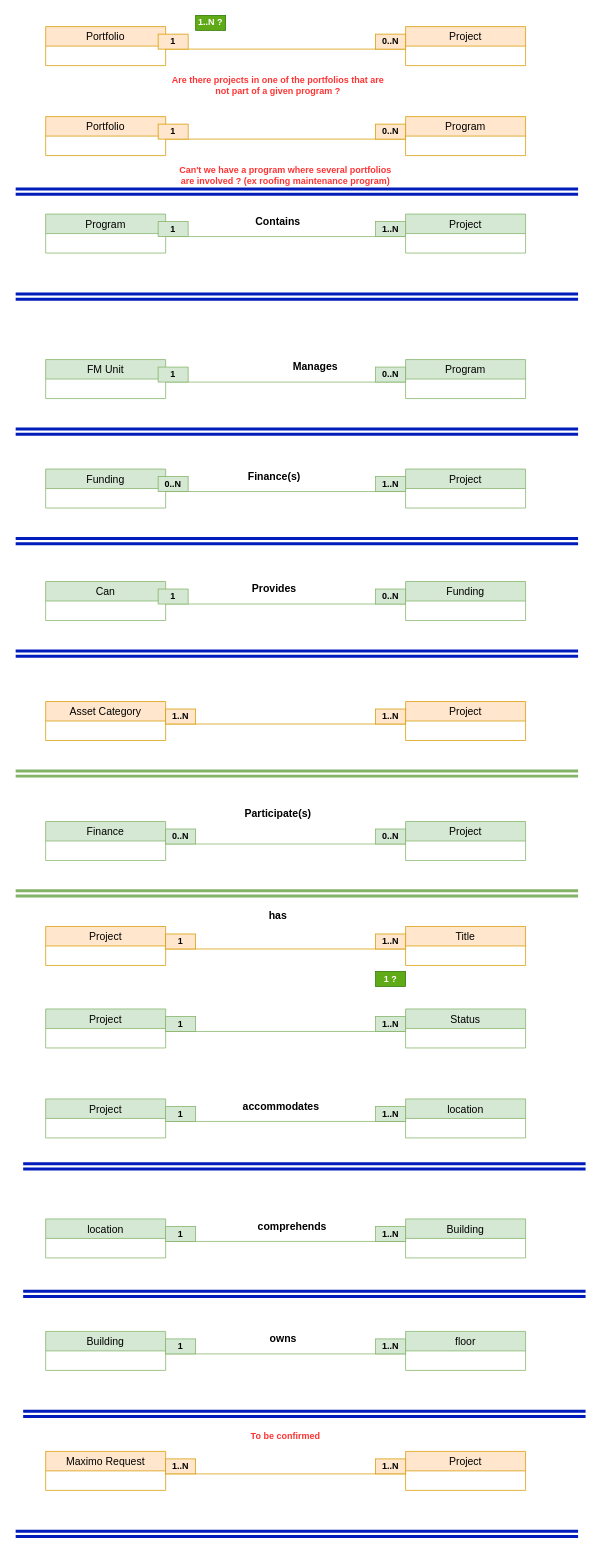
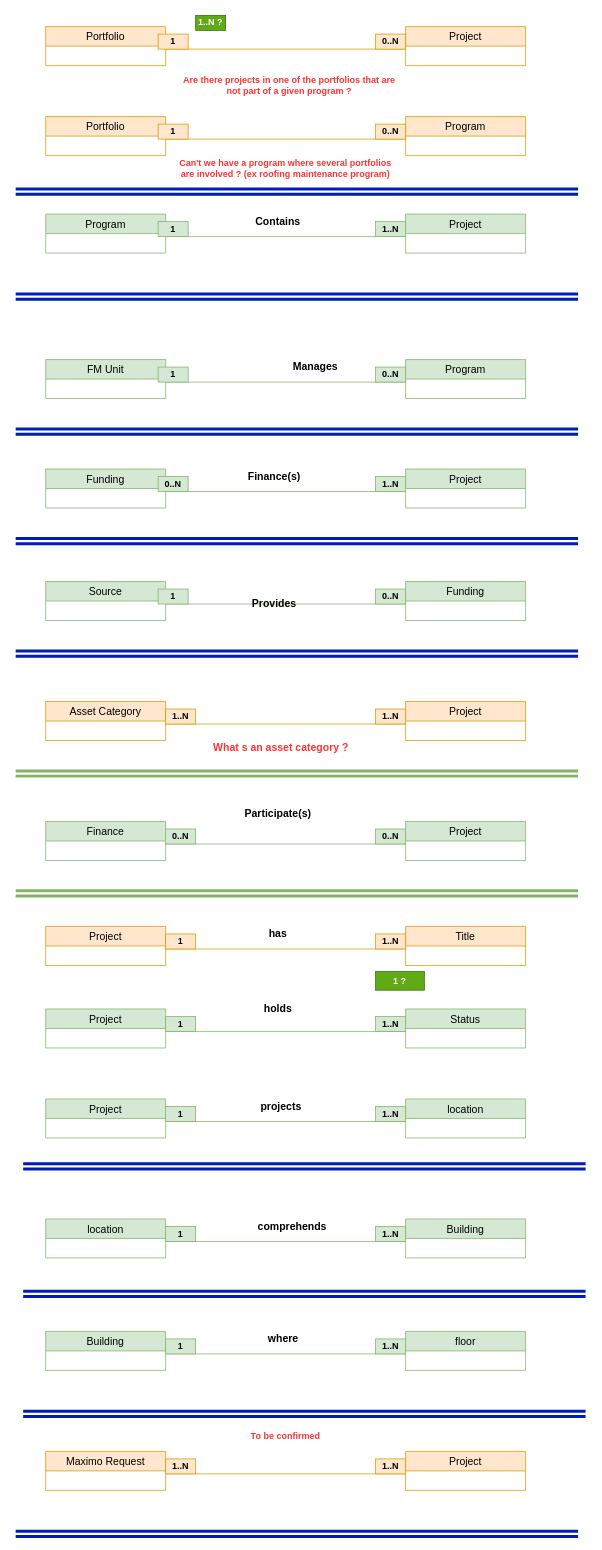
(278, 86) -> (289, 86)
(285, 176) -> (285, 168)
(274, 589) -> (274, 604)
(105, 592) -> (105, 592)
none -> (281, 748)
(278, 915) -> (278, 934)
(390, 979) -> (400, 981)
none -> (278, 1009)
(285, 1107) -> (285, 1107)
(288, 1339) -> (288, 1339)
